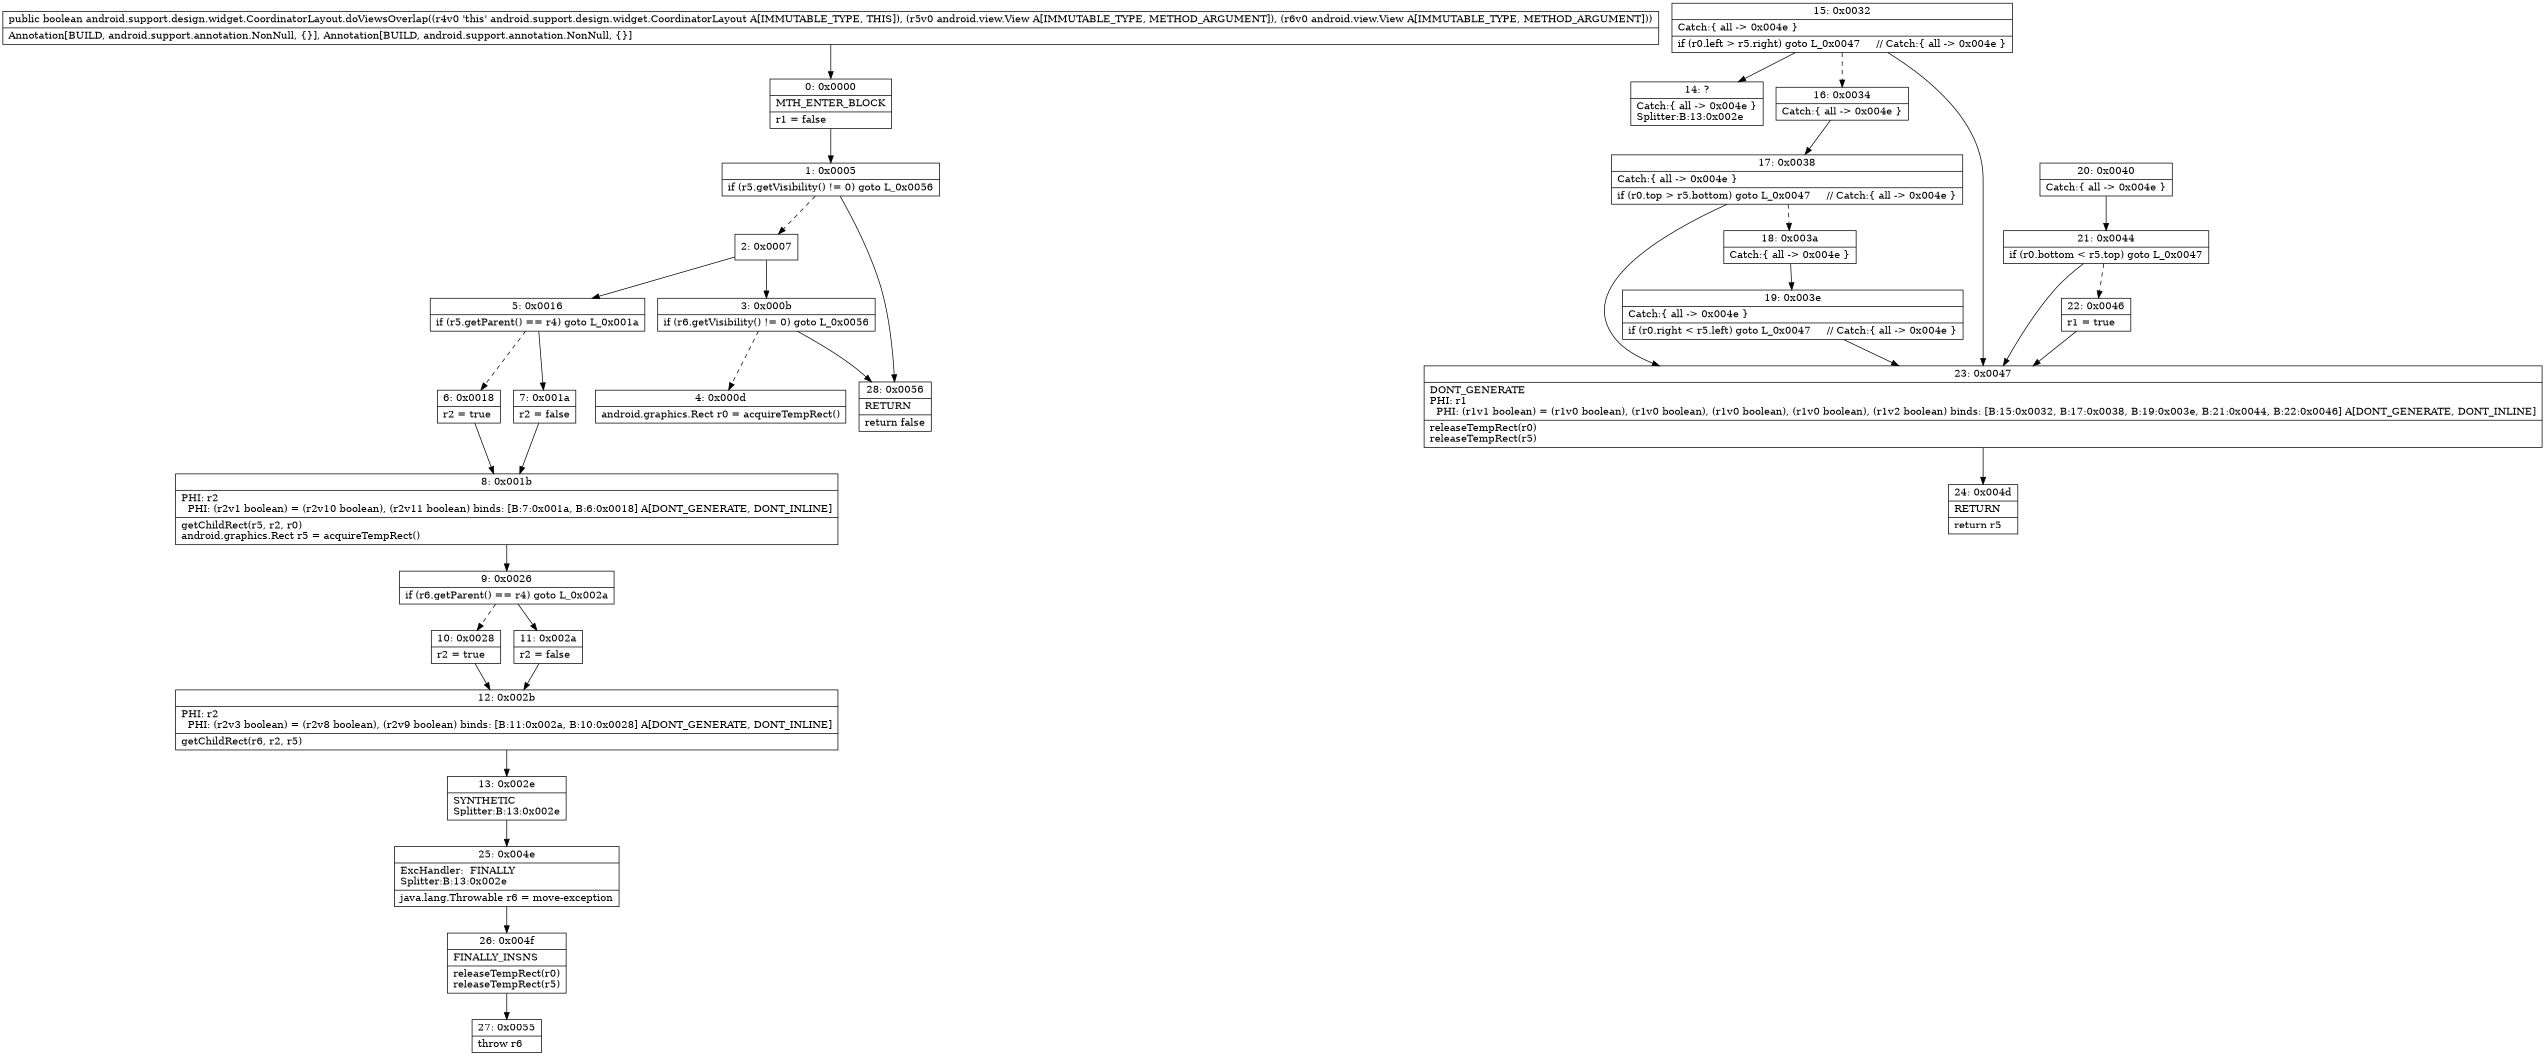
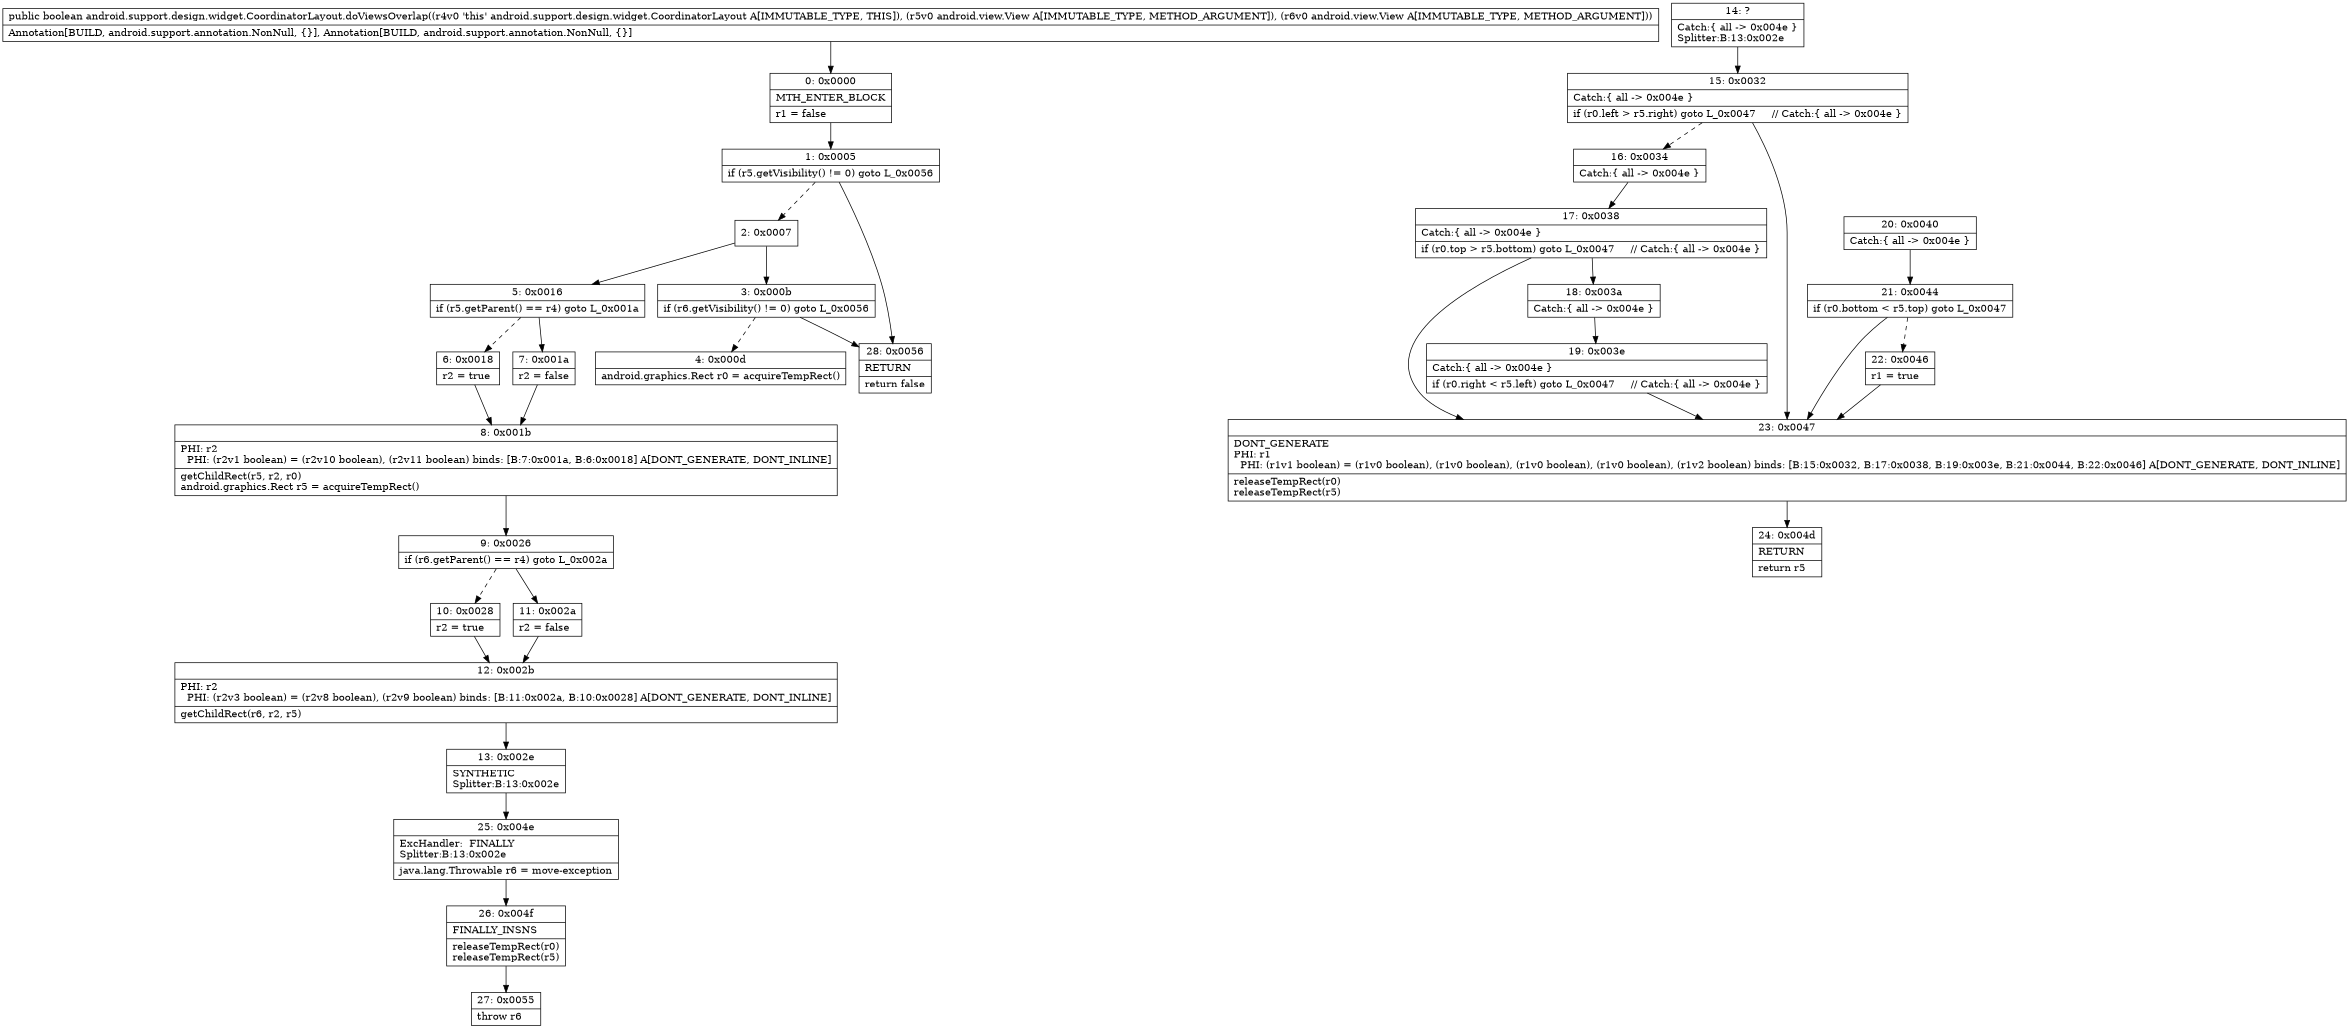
(1770, 66) -> (1738, 56)
(1789, 214) -> (1593, 267)
